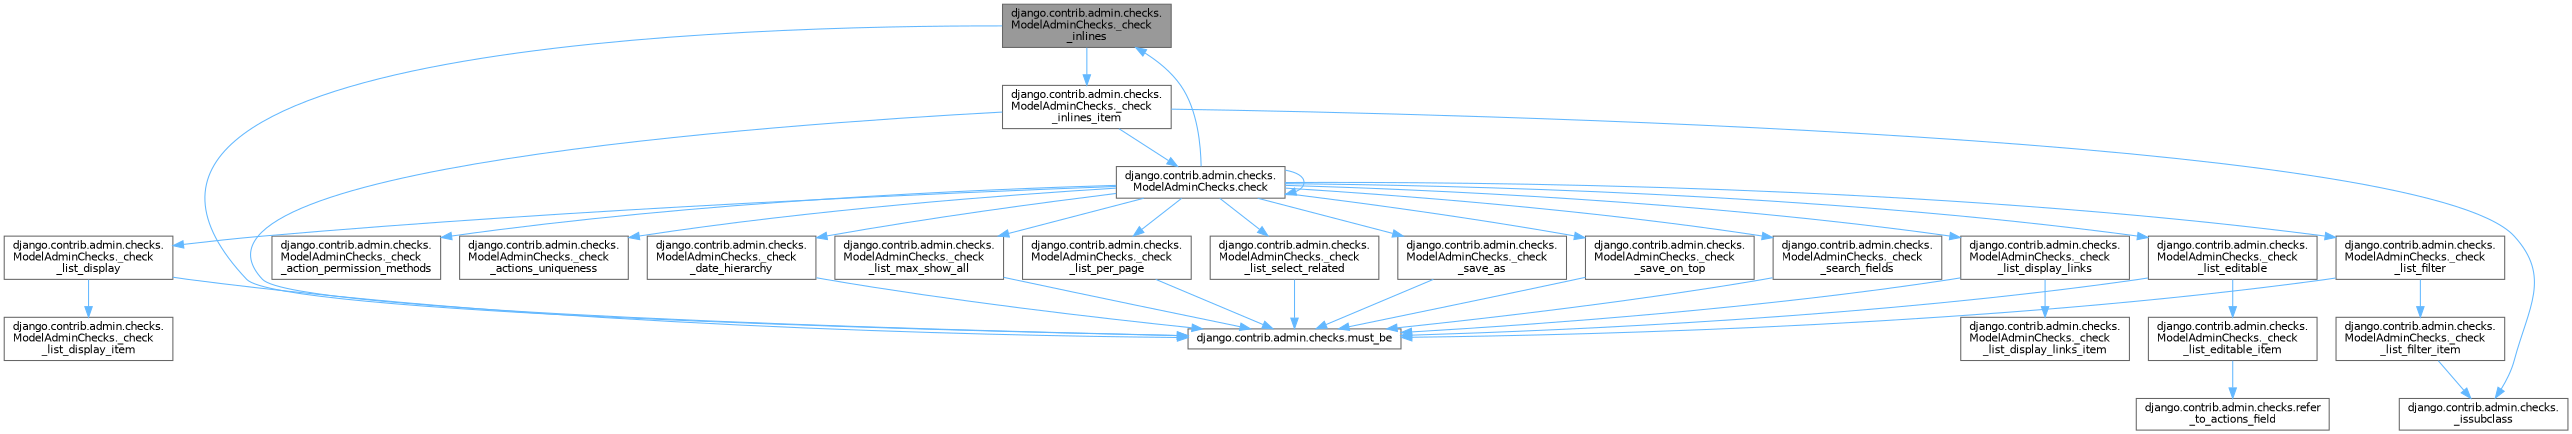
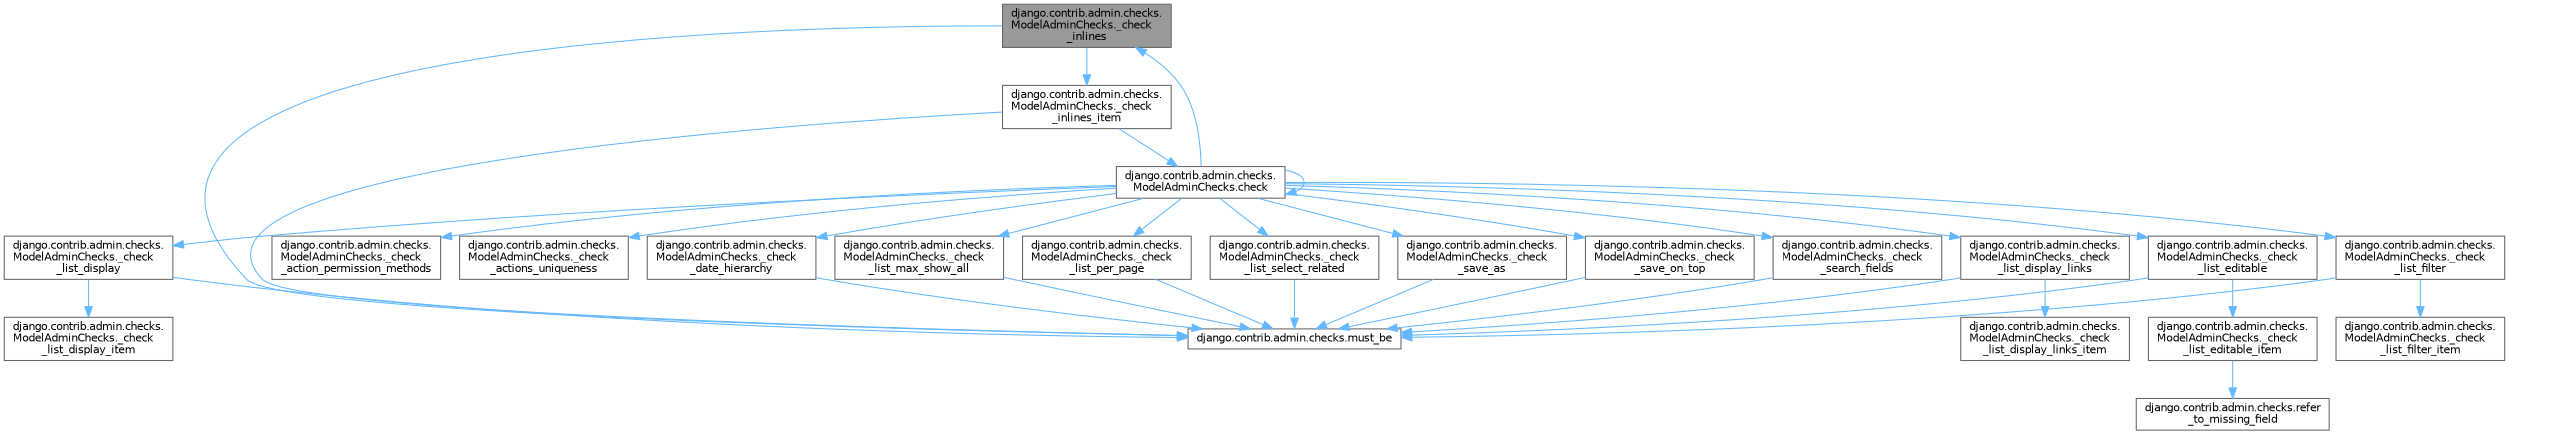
(2233, 414) -> (2233, 414)
(2484, 414) -> none
